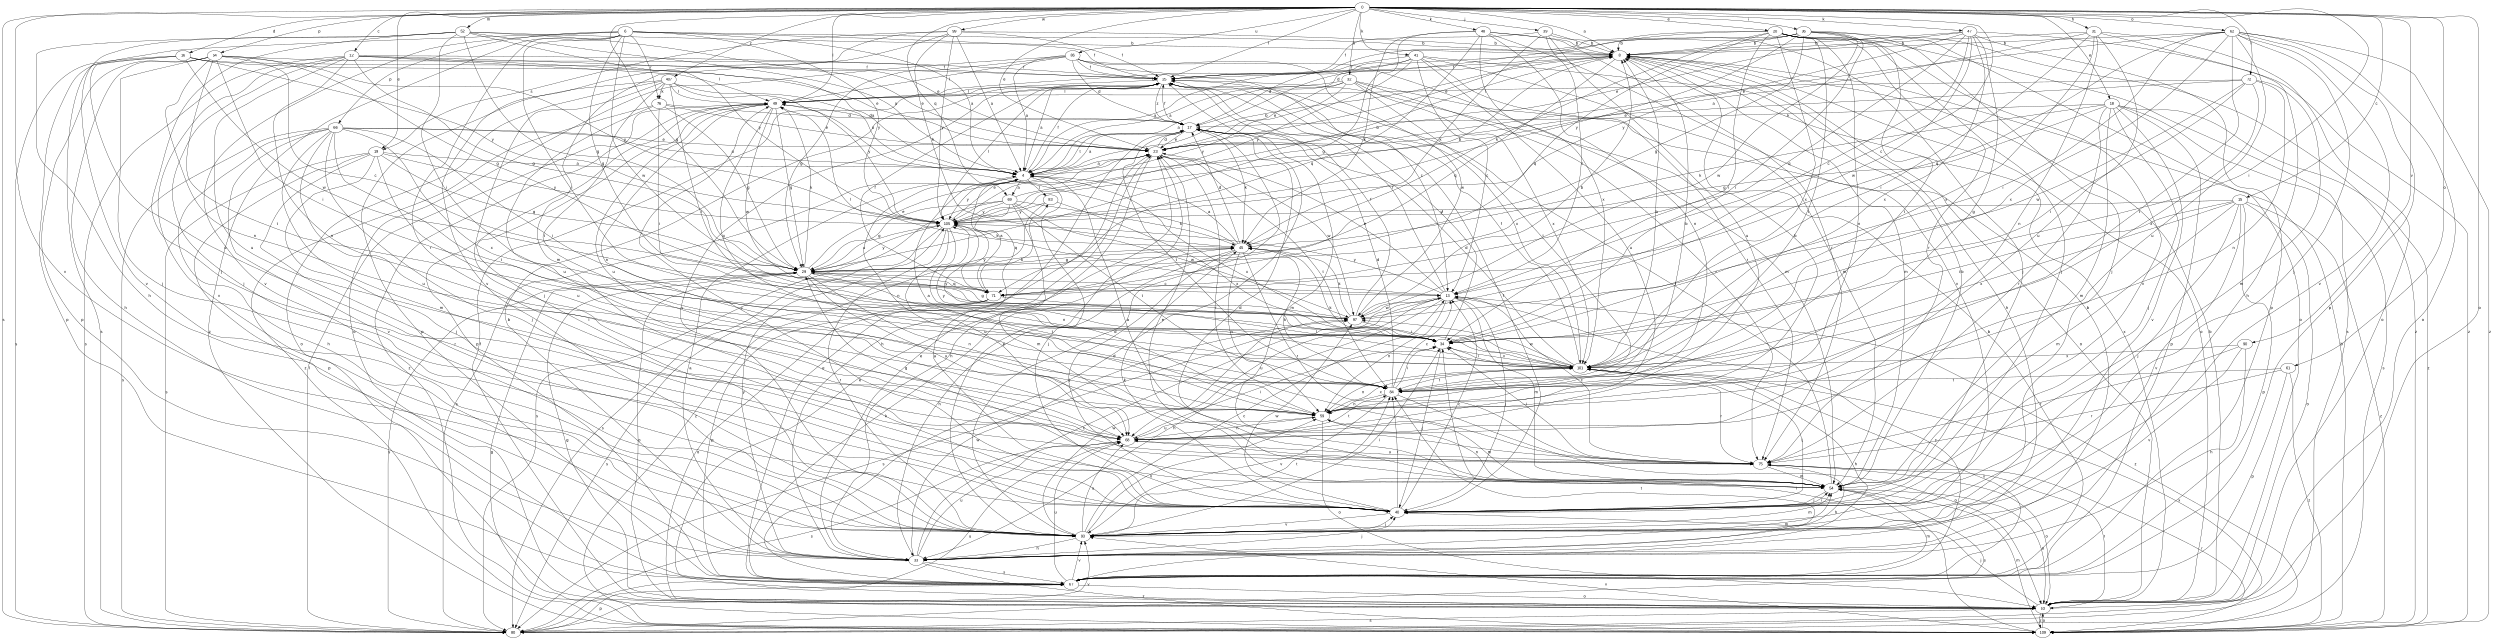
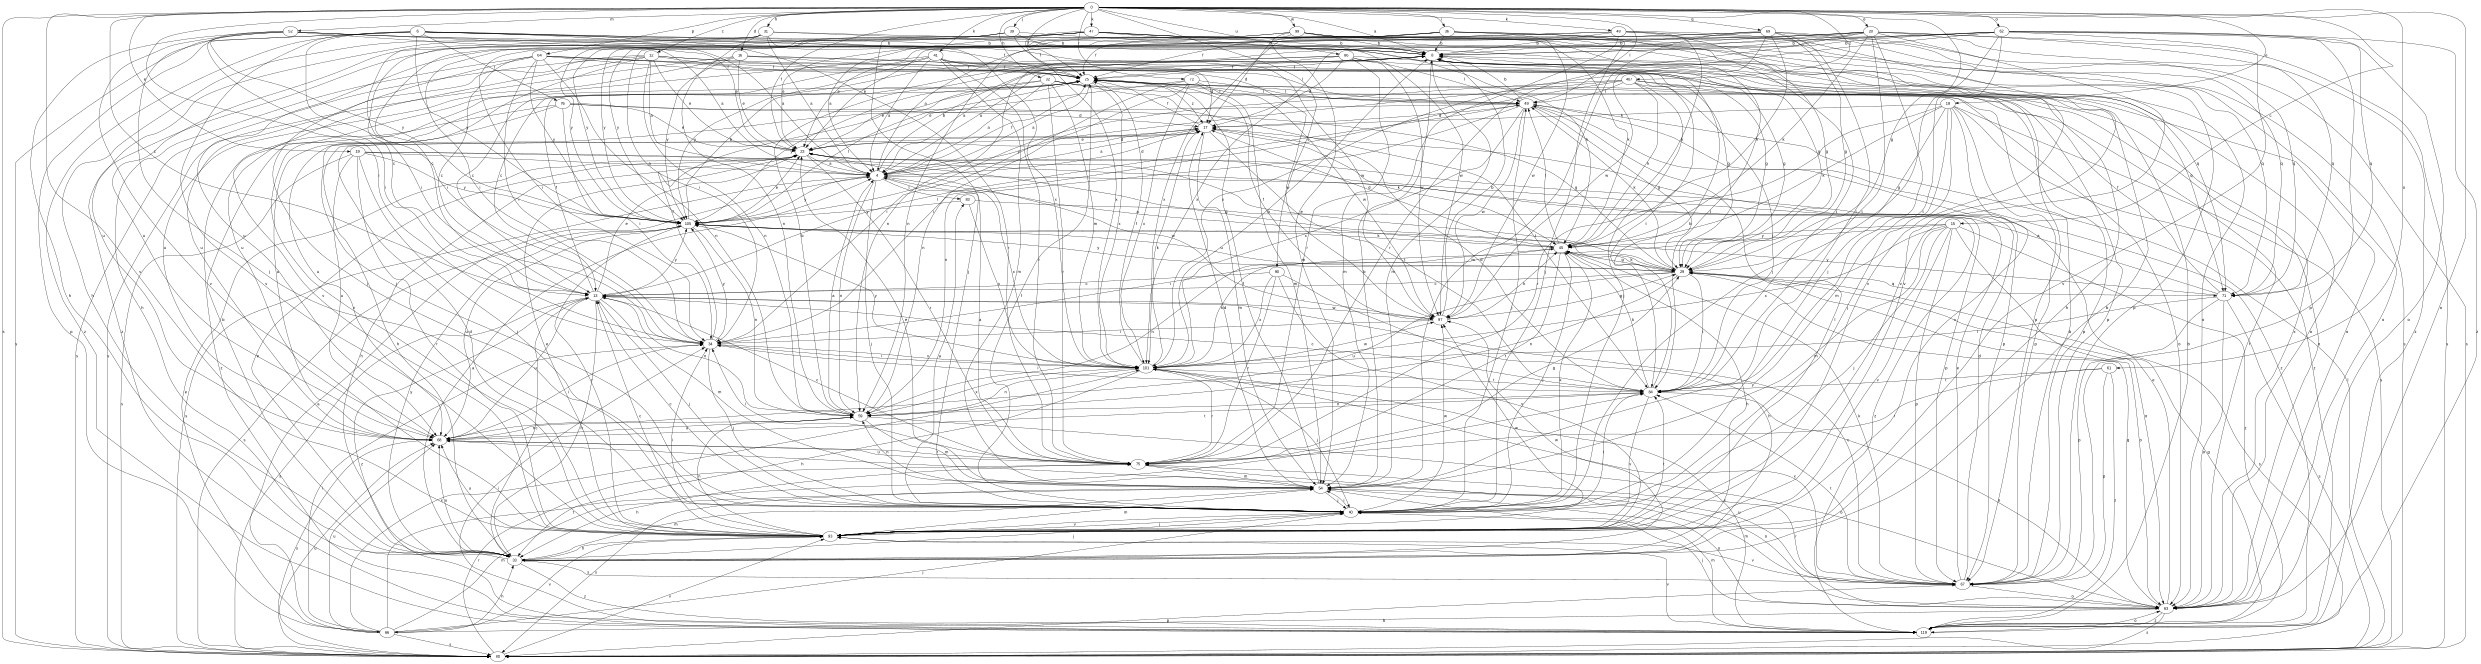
(673, 57) -> (2399, 637)
(1004, 80) -> (781, 80)
(661, 91) -> (1641, 171)
(1080, 152) -> (1142, 152)
(1017, 187) -> (1294, 41)
(1627, 207) -> (1768, 233)
(1974, 212) -> (1711, 212)
(1553, 224) -> (1095, 224)
(1340, 232) -> none
(2169, 243) -> (1278, 621)
(1297, 246) -> none
(1466, 248) -> (1158, 248)
none -> (938, 288)
(2043, 633) -> (1924, 633)
